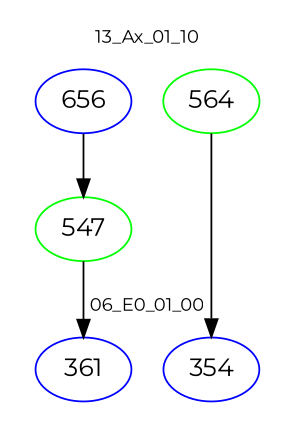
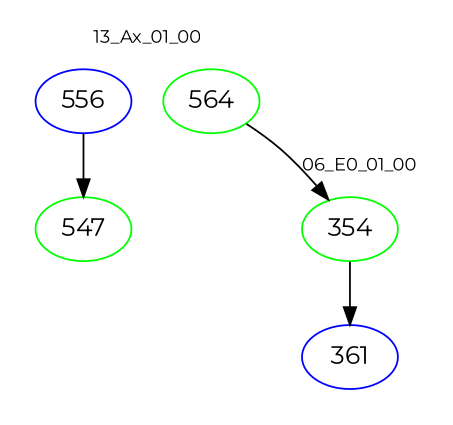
(147, 38) -> (147, 38)
(83, 101) -> (83, 101)
(83, 300) -> (350, 284)
(211, 369) -> (350, 229)
